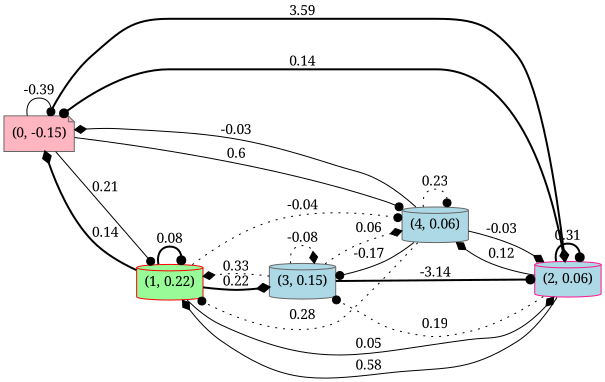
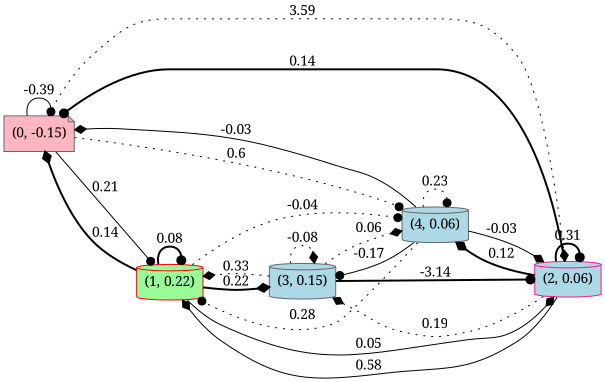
(368, 19) -> (368, 19)
(237, 163) -> (237, 163)
(499, 266) -> (499, 266)
(442, 336) -> (444, 336)
